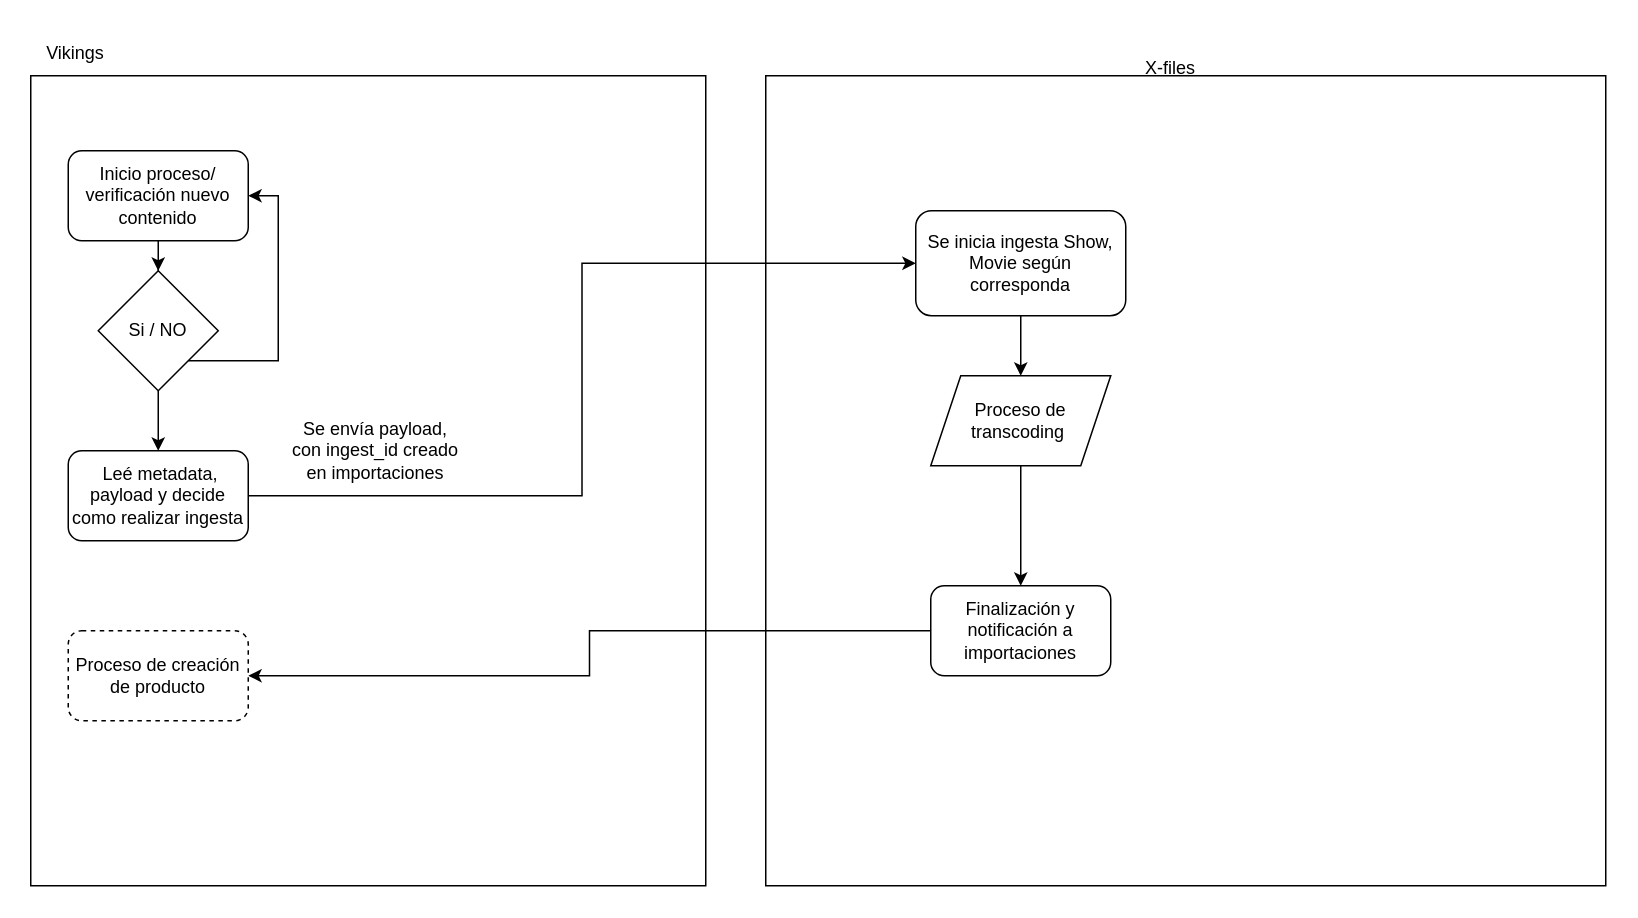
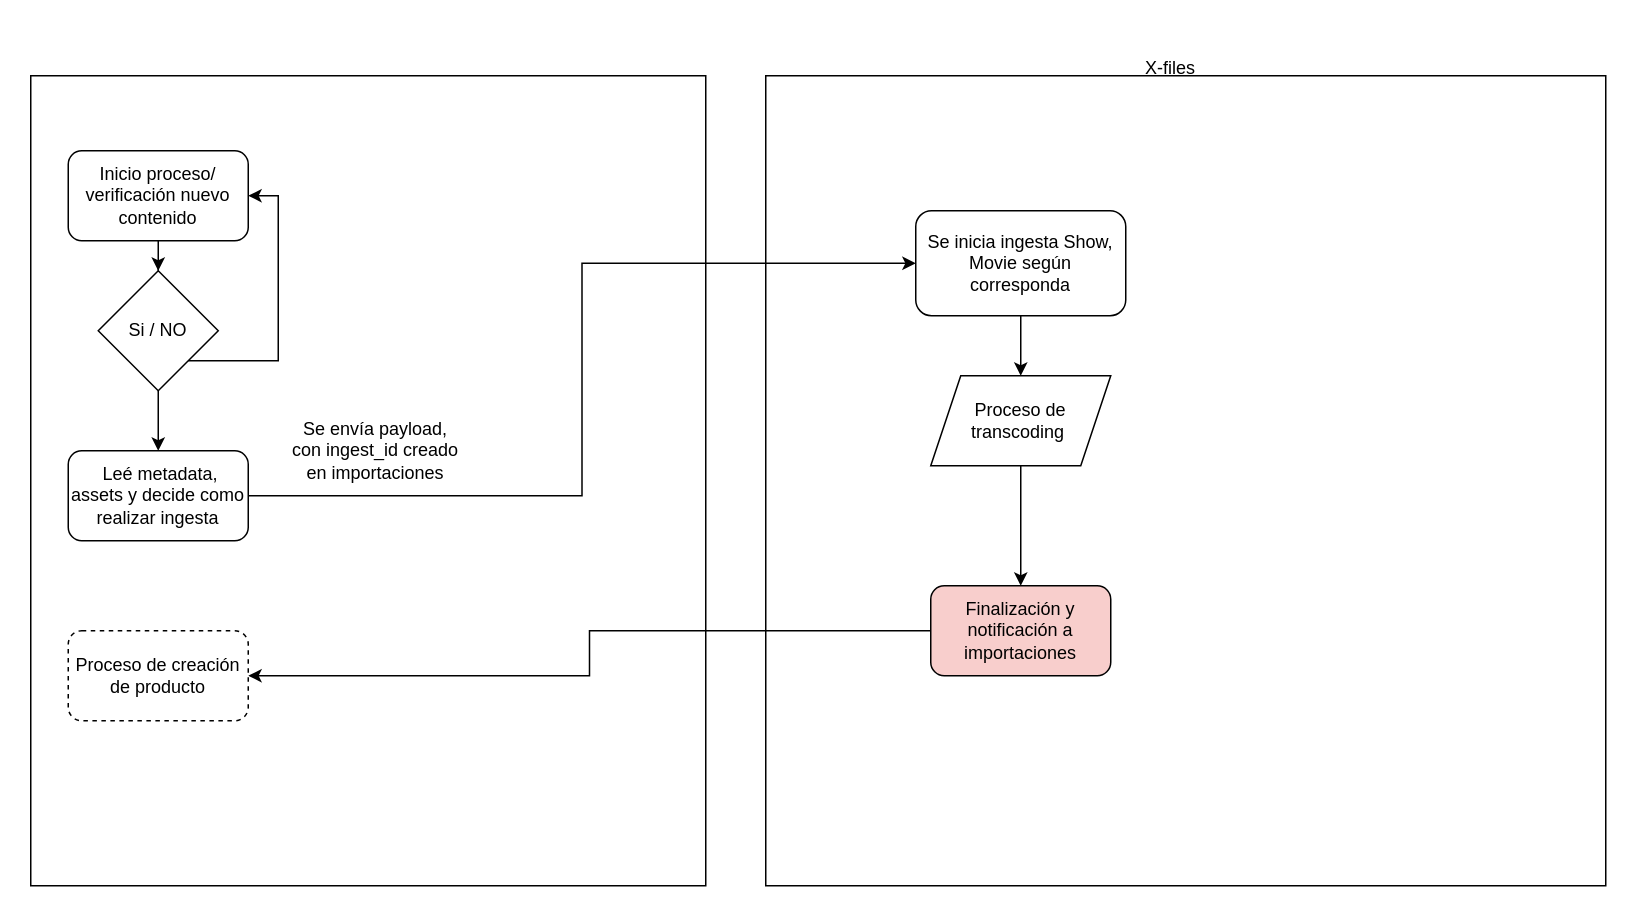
(76, 53) -> none
(158, 496) -> (158, 496)
(1021, 631) -> (1021, 631)
